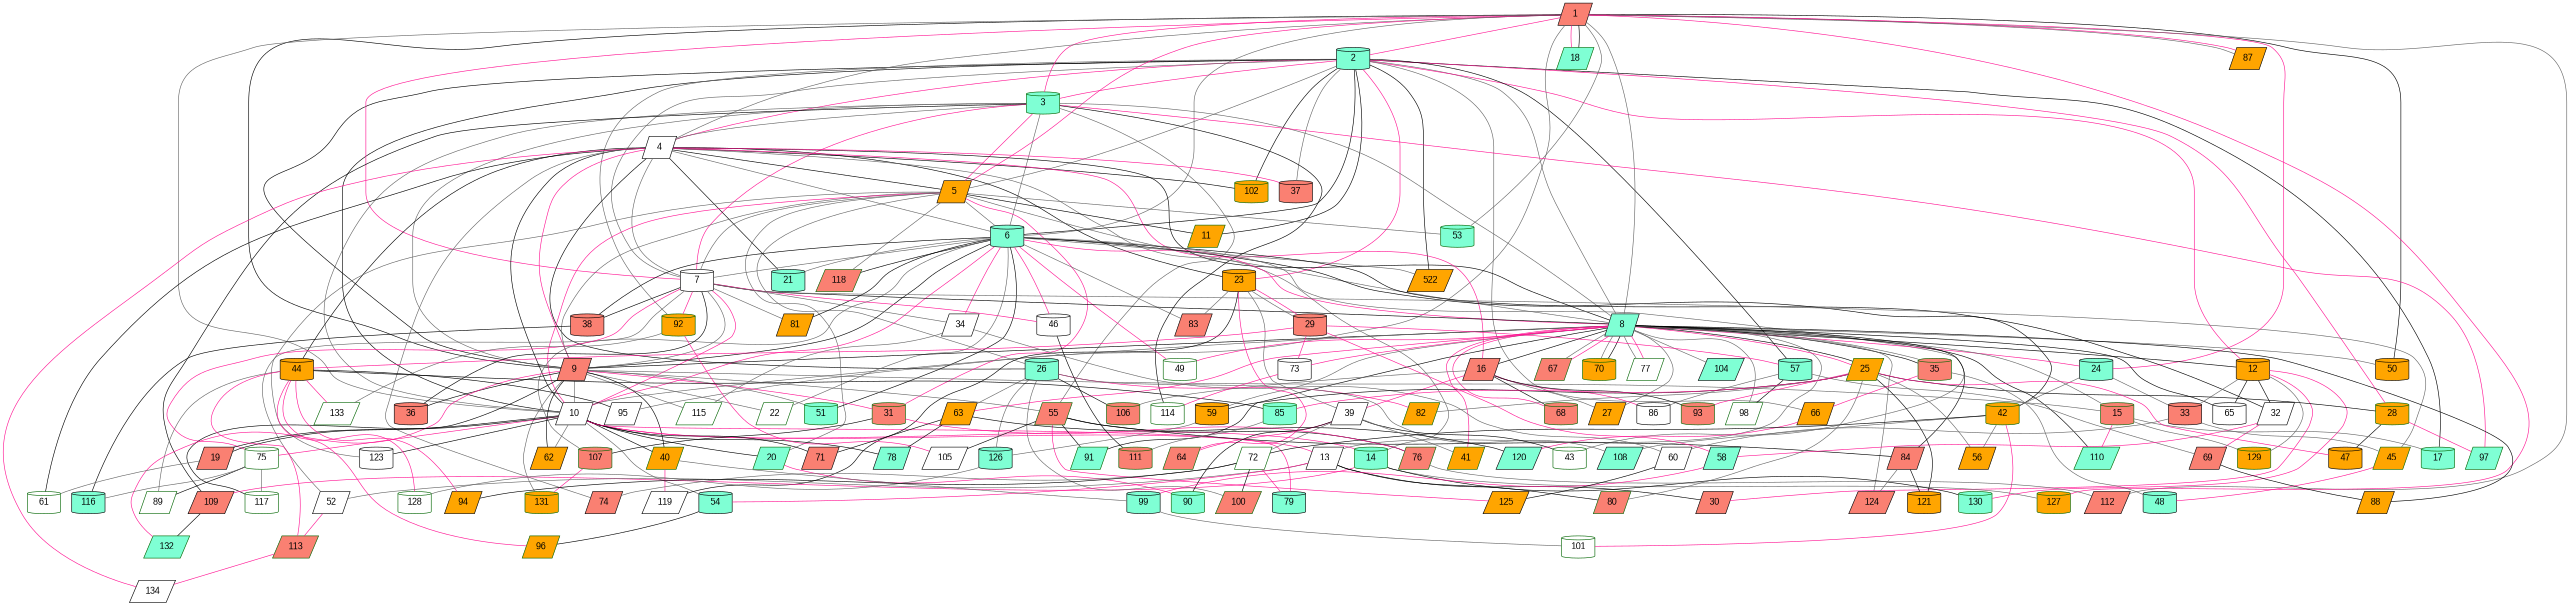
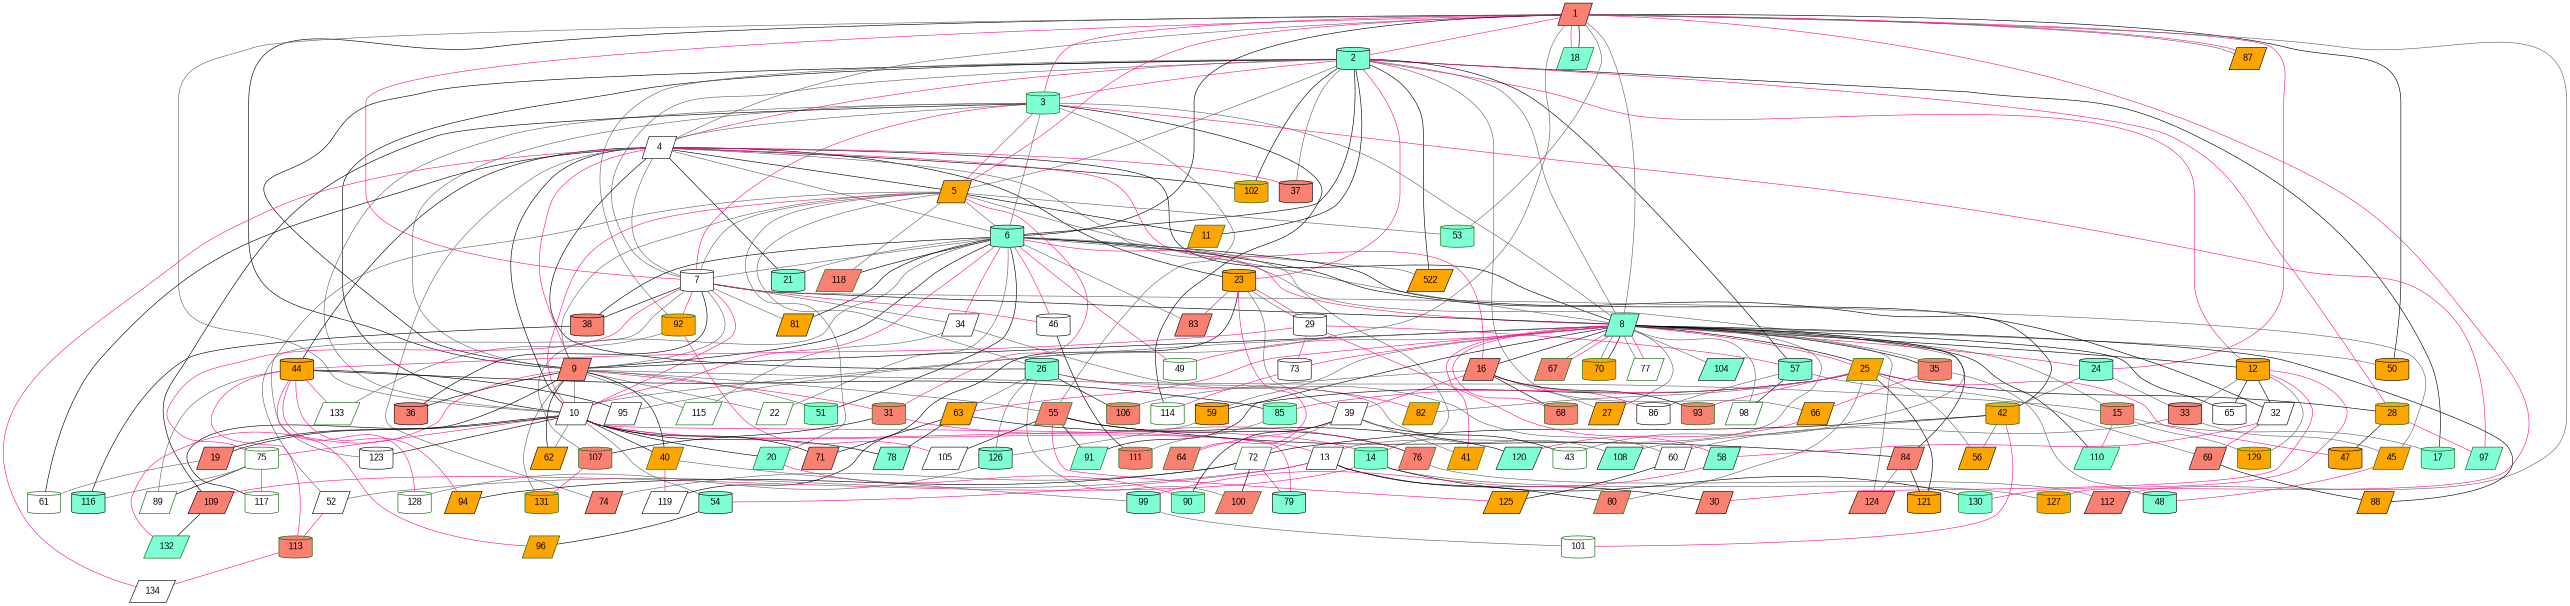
(1257, 52) -> (1257, 52)
(1310, 325) -> (1310, 325)
(296, 547) -> (296, 547)
